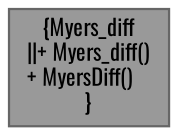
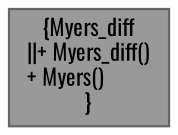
(89, 68) -> (89, 68)
